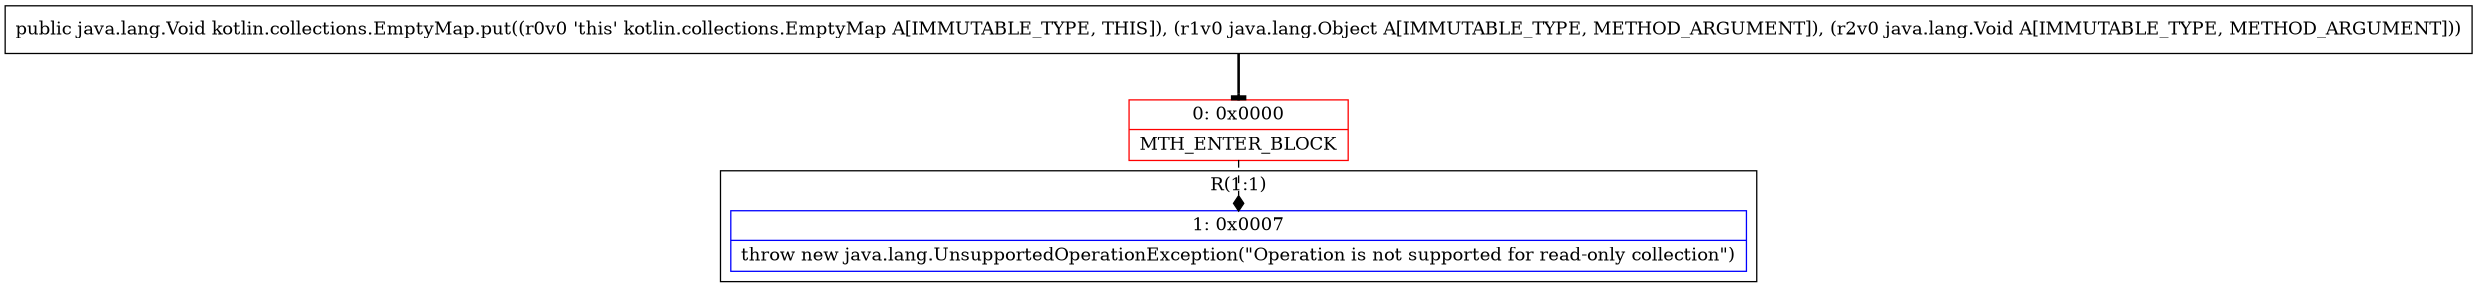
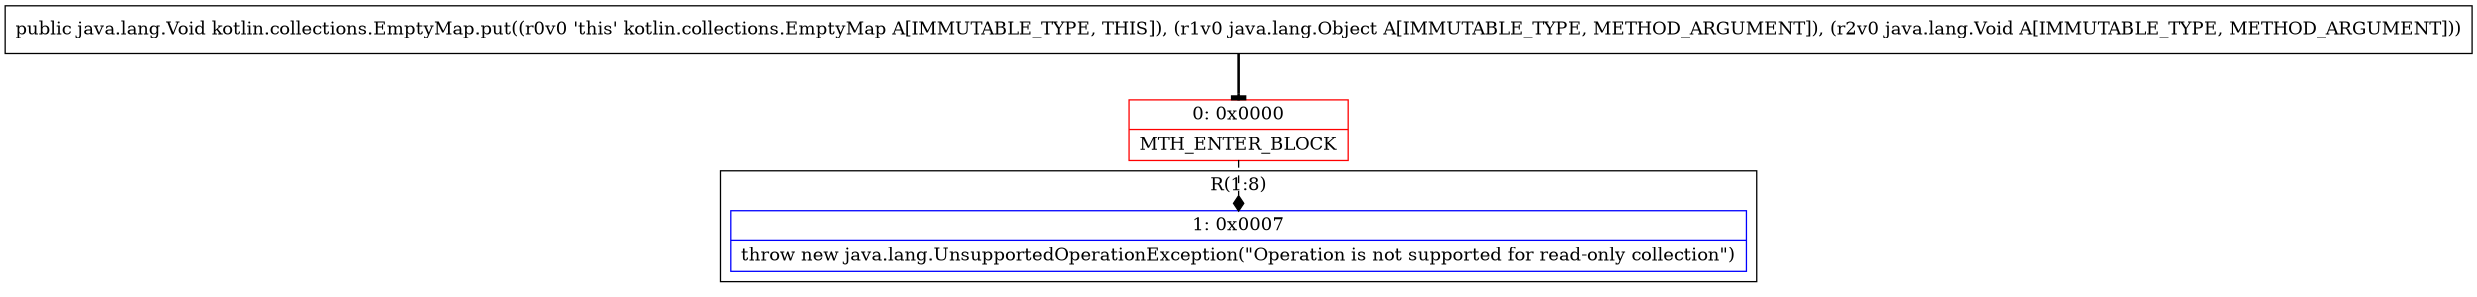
(1239, 186) -> (1239, 186)
